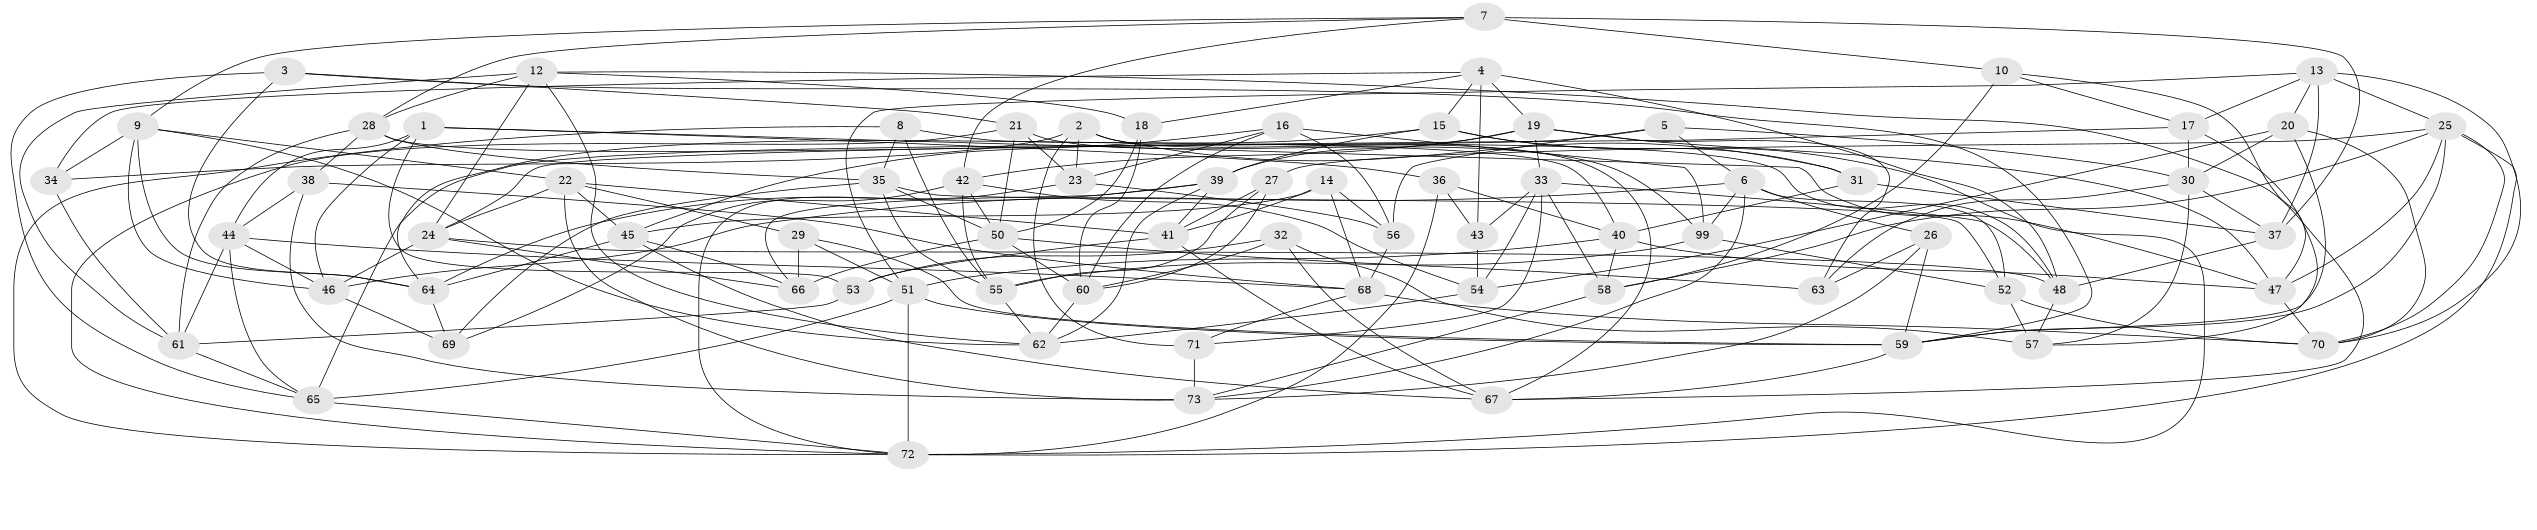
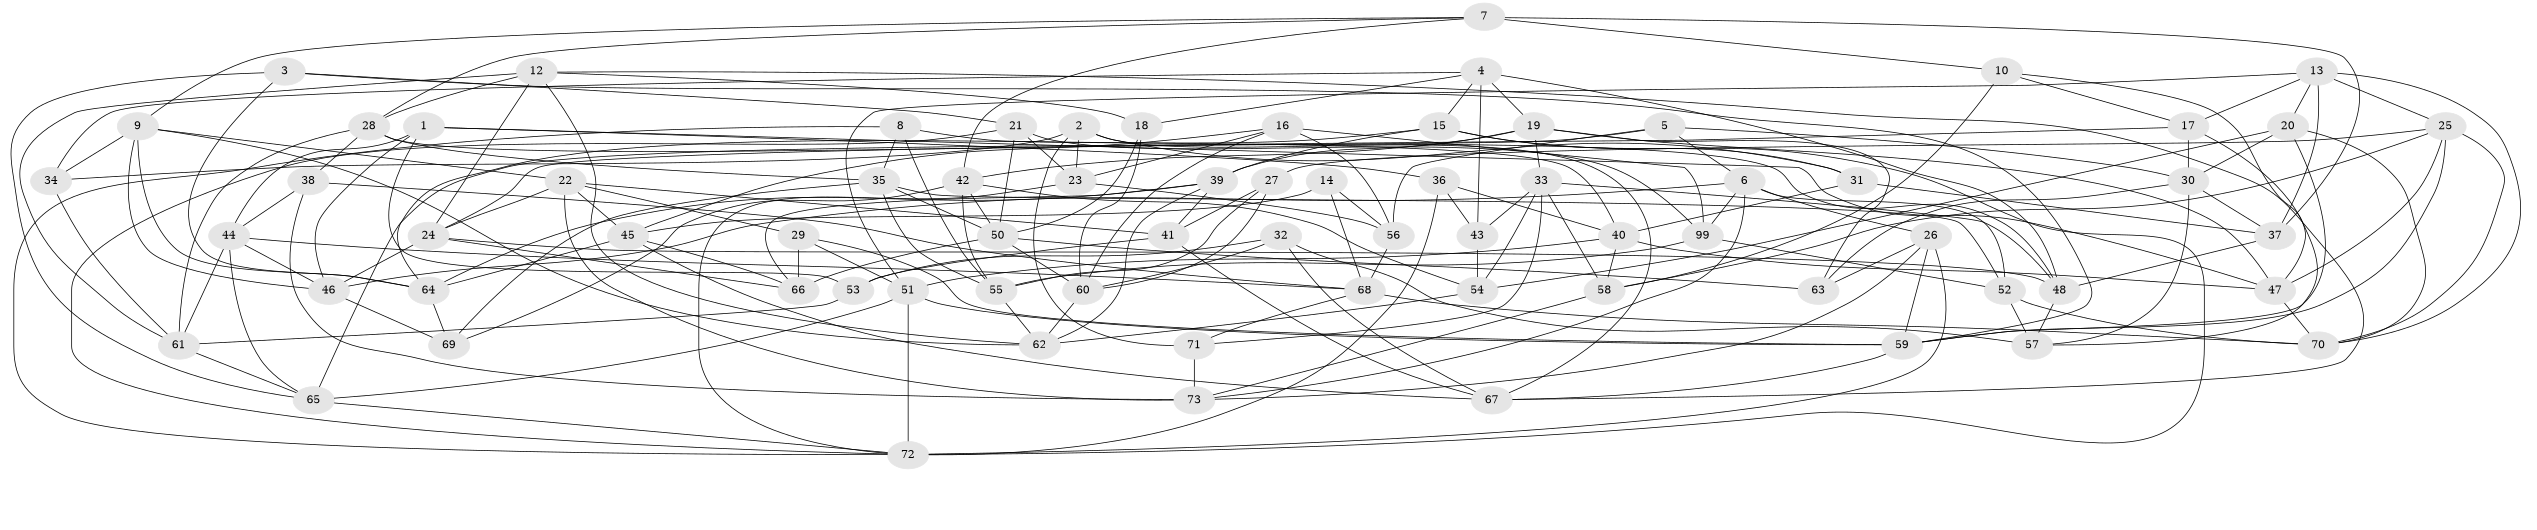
(1243, 214) -> none
(1813, 435) -> (1491, 432)
